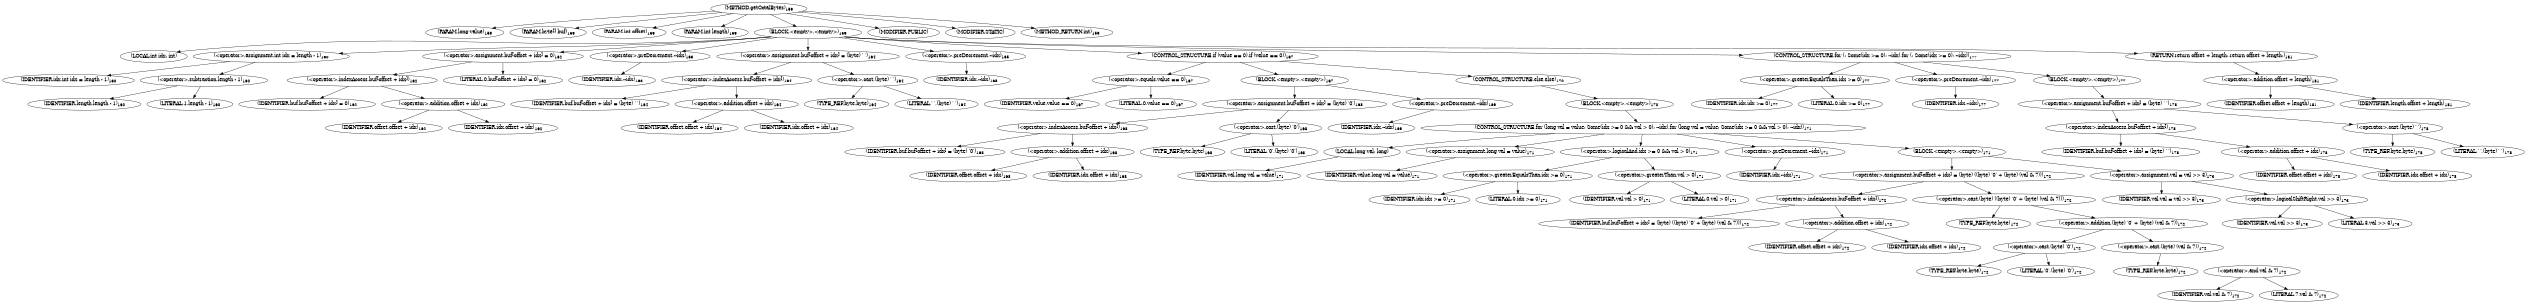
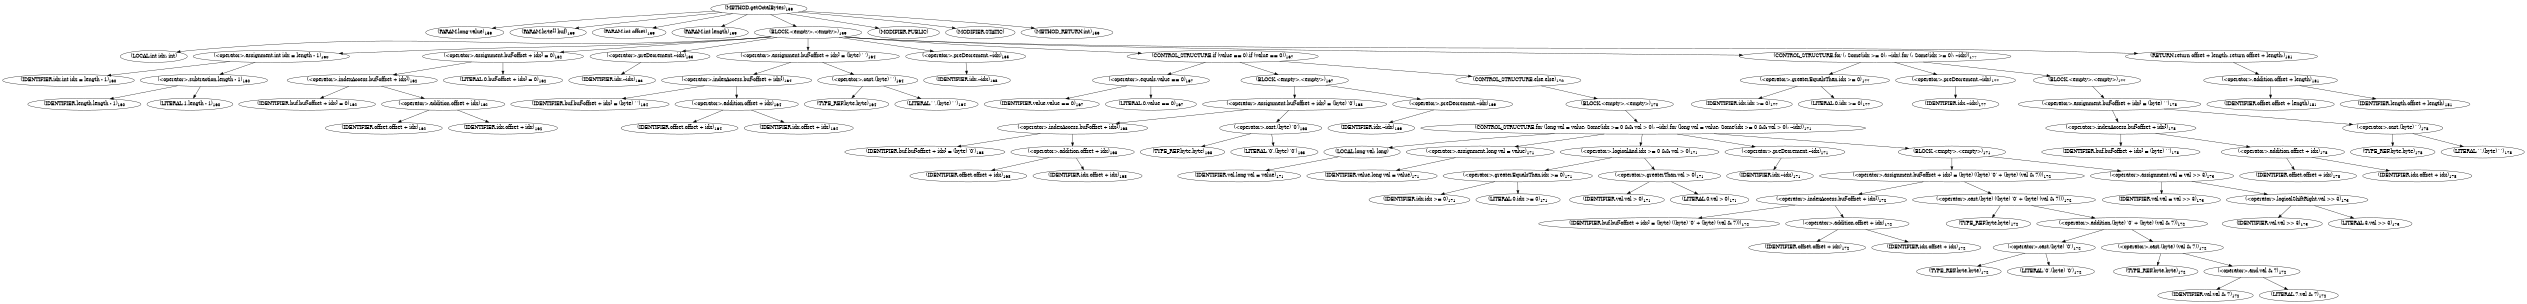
none -> (2206, 259)
